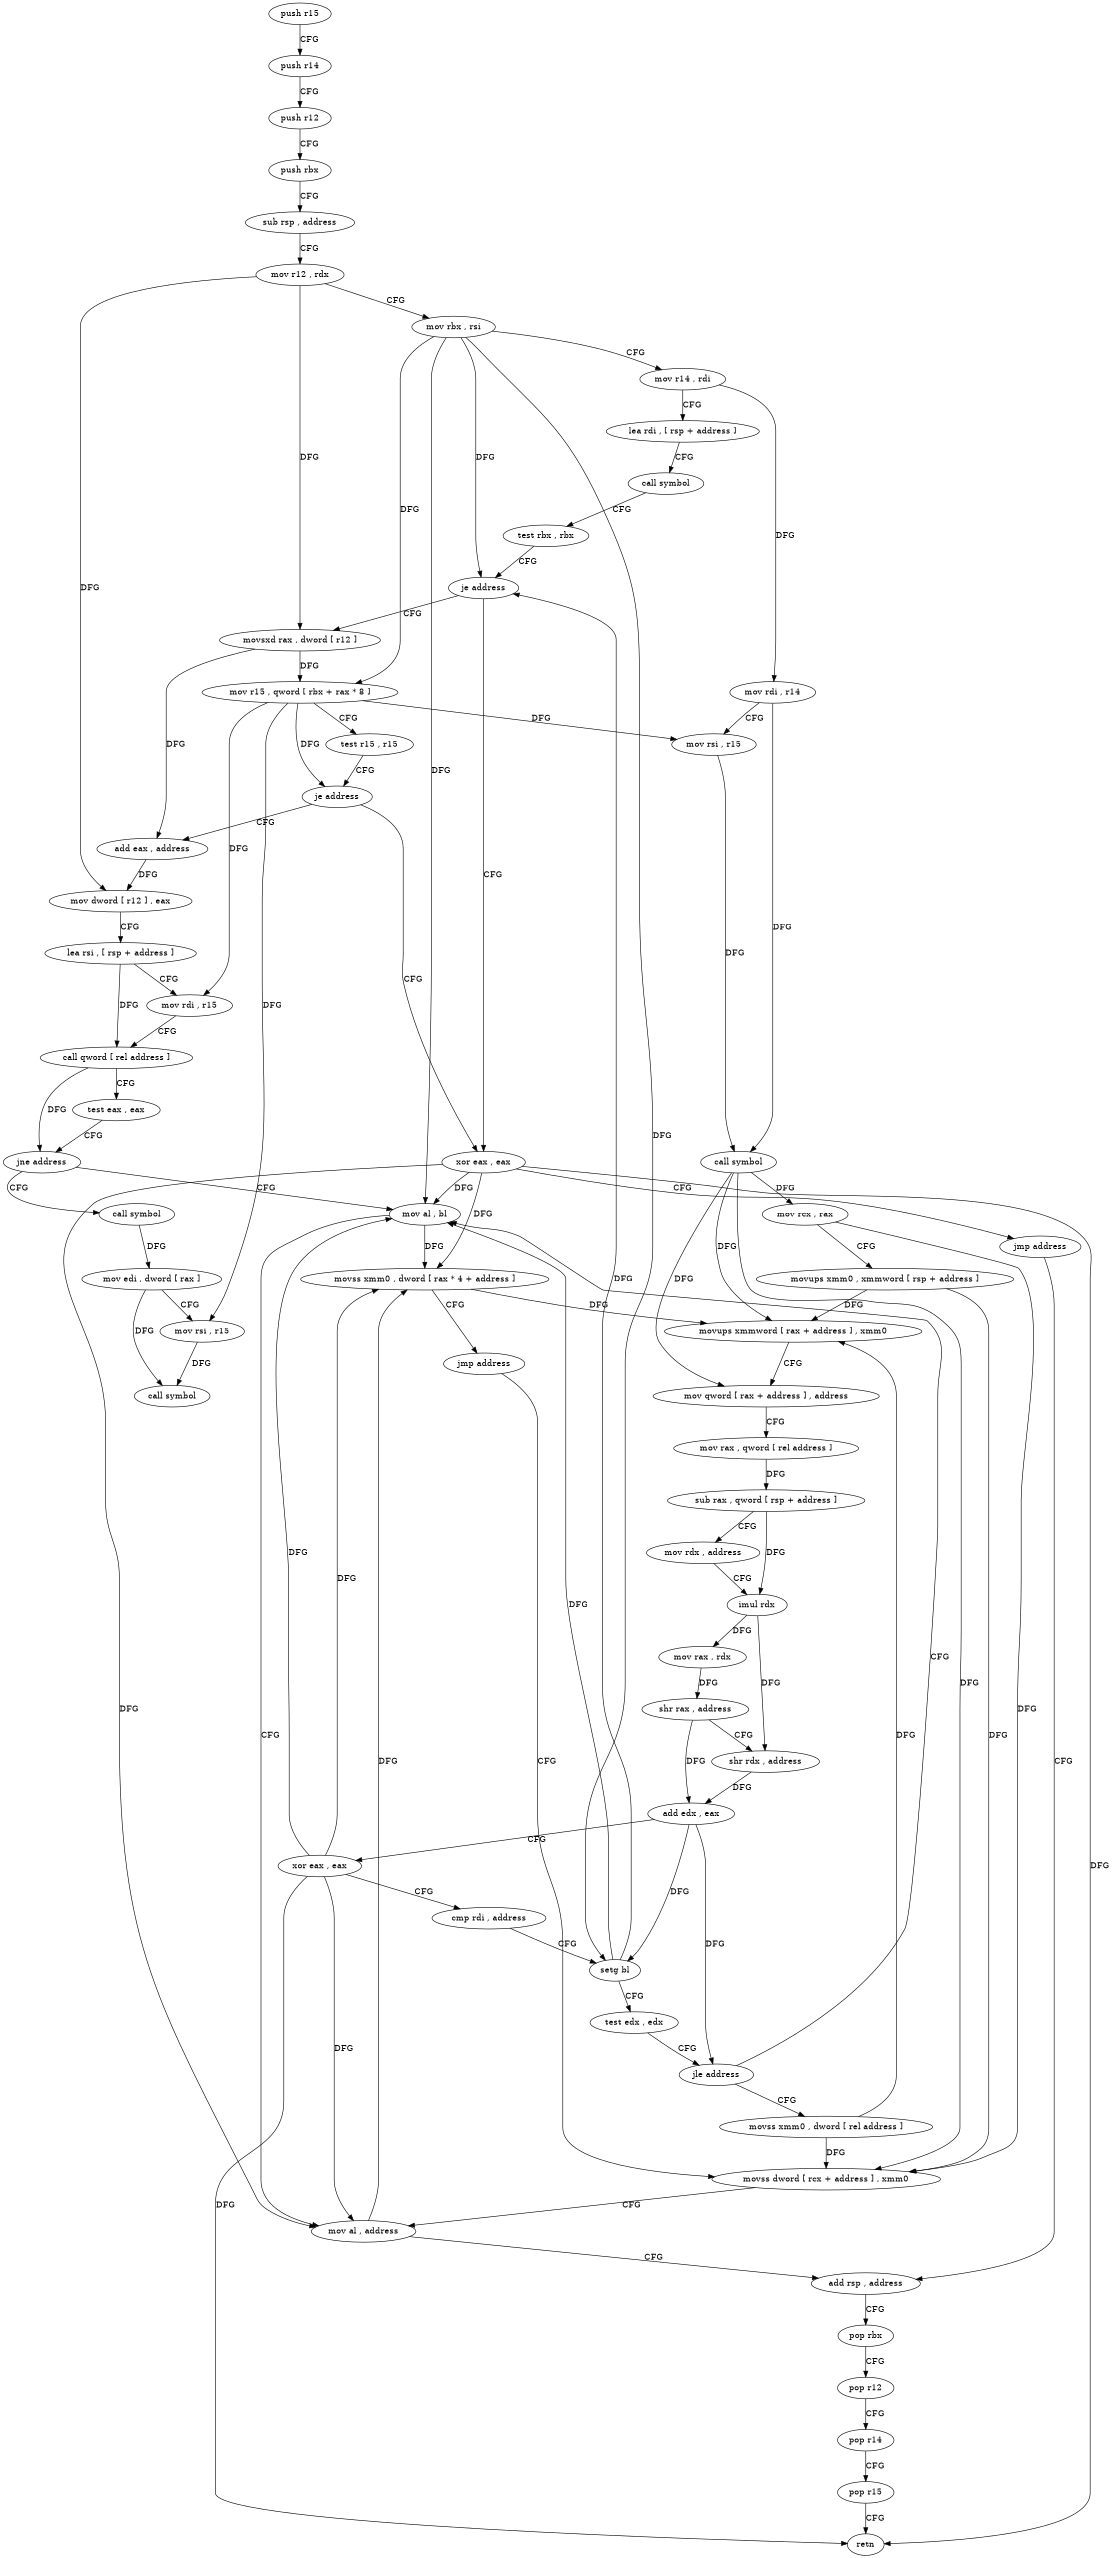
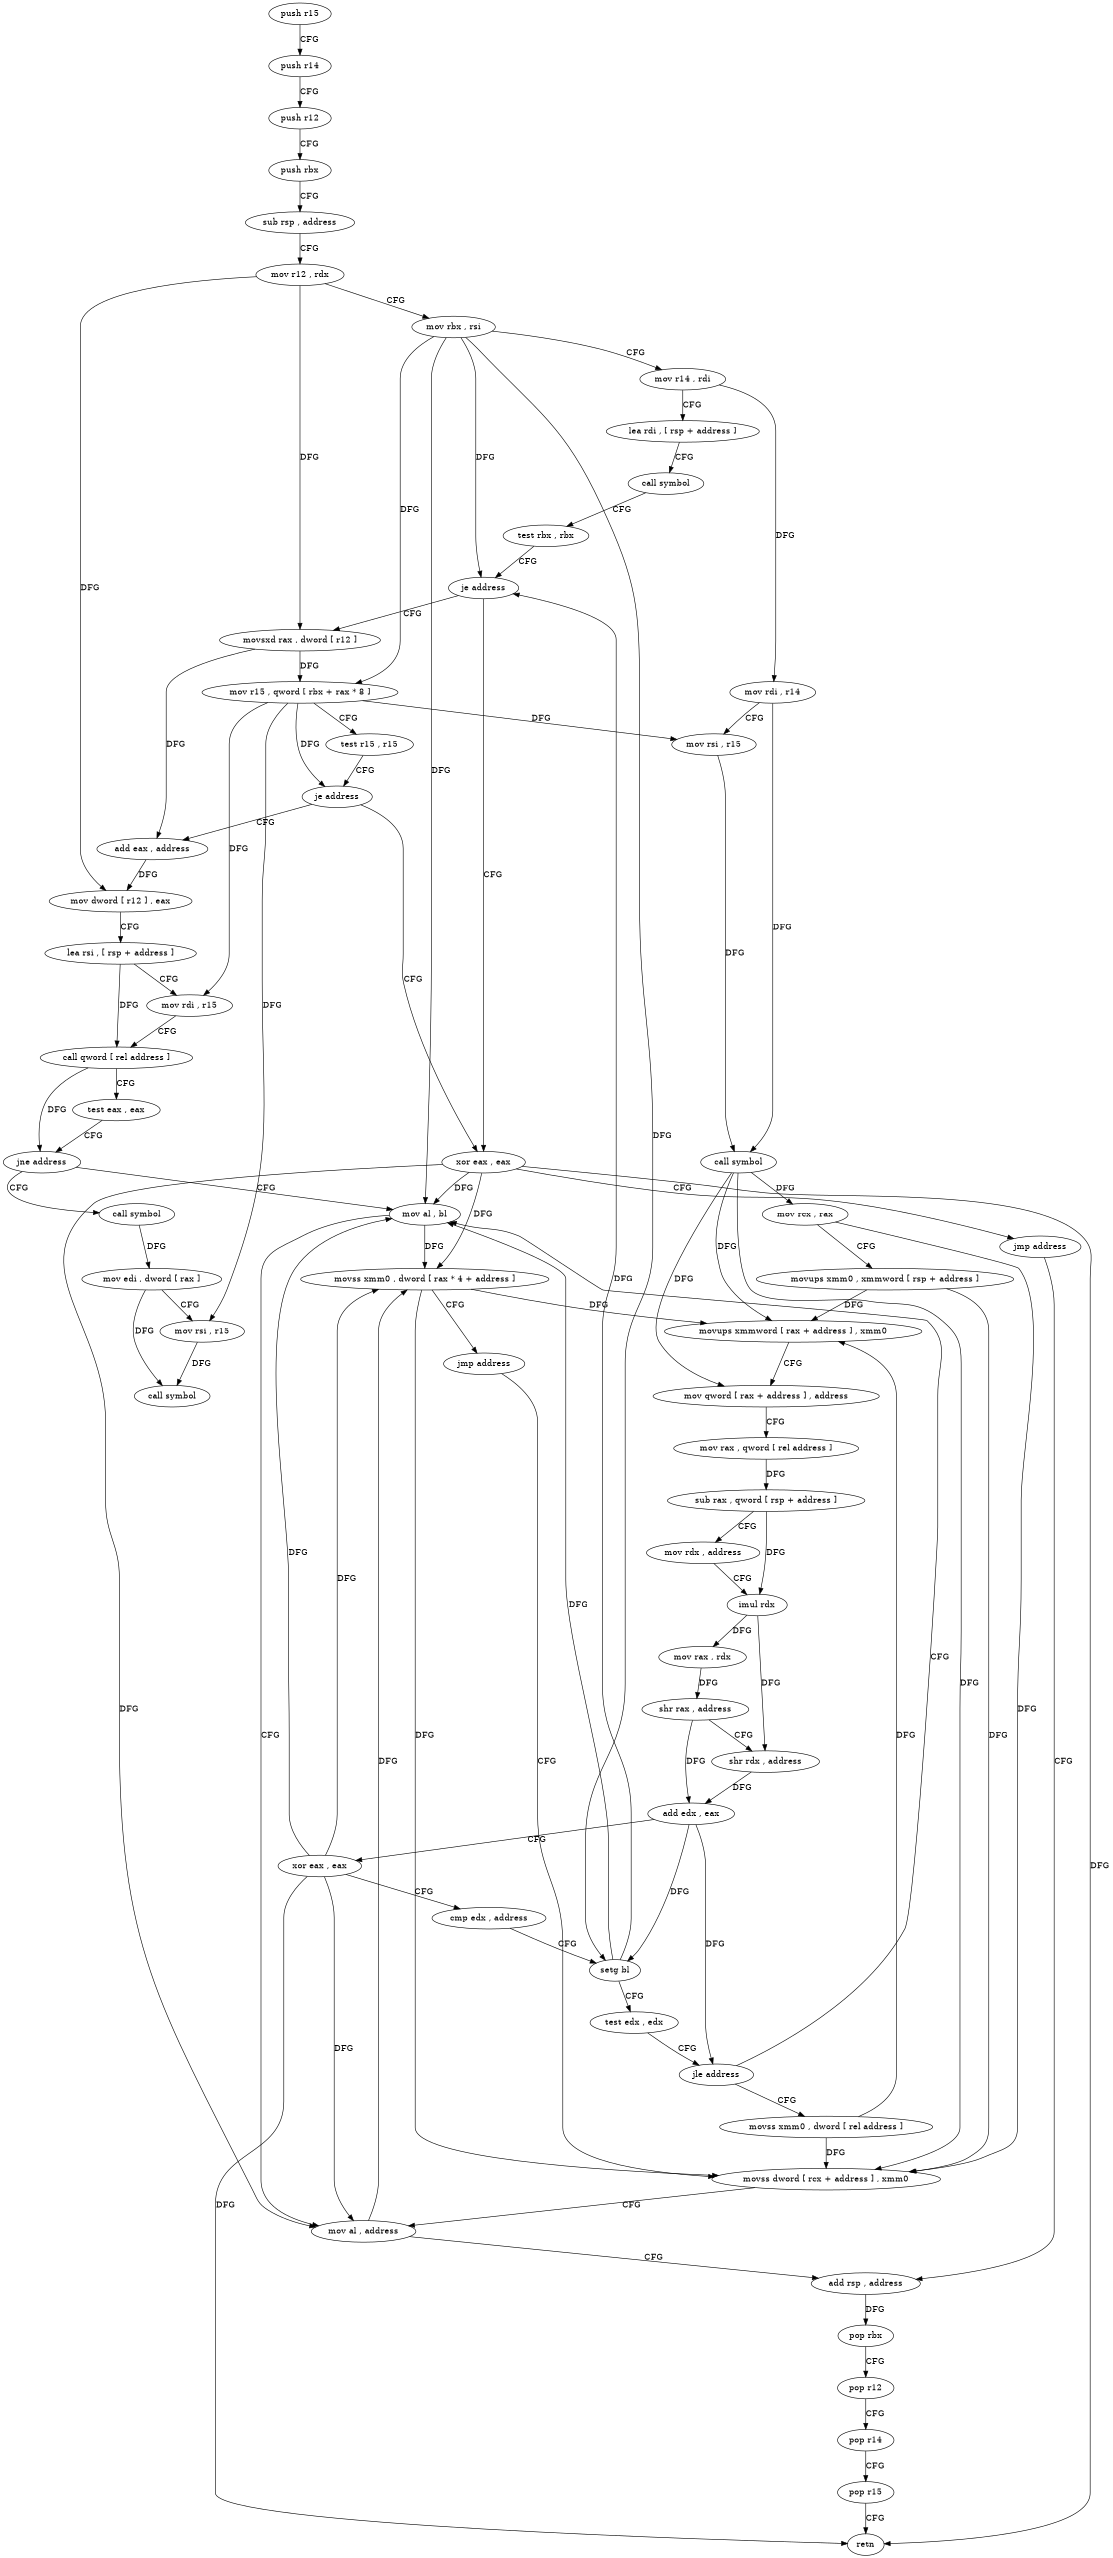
none -> (415, 1862)
(489, 1918) -> (489, 1918)
(875, 2310) -> (875, 2310)
